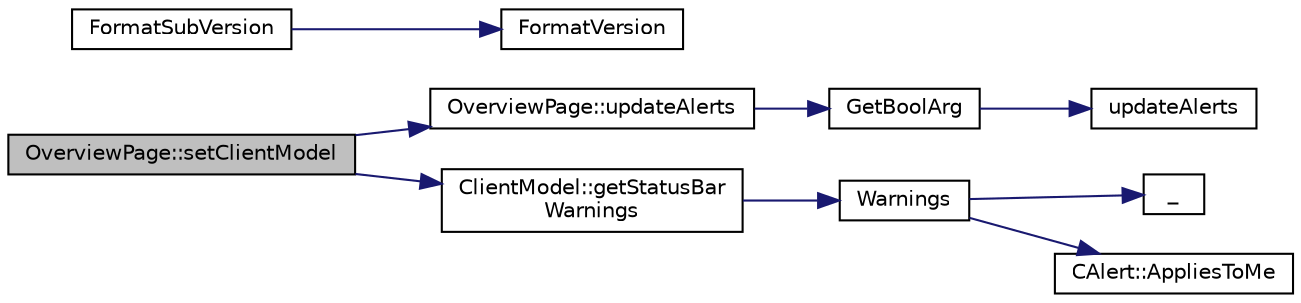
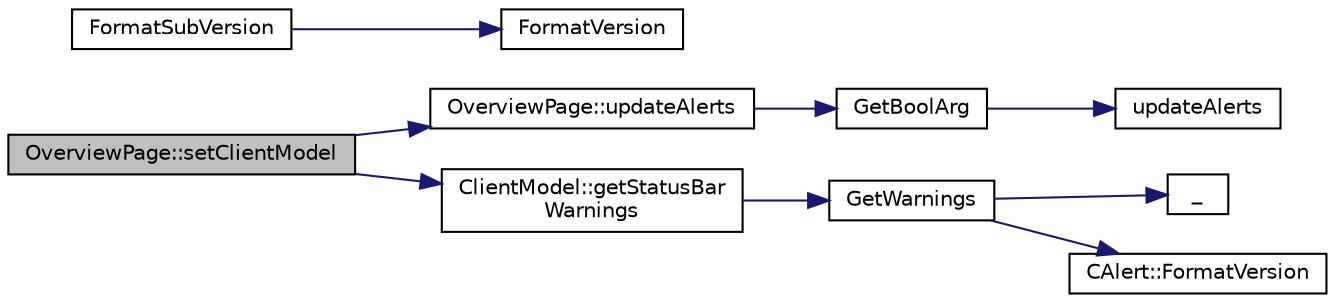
(904, 201) -> (912, 201)
(1174, 274) -> (1198, 274)
